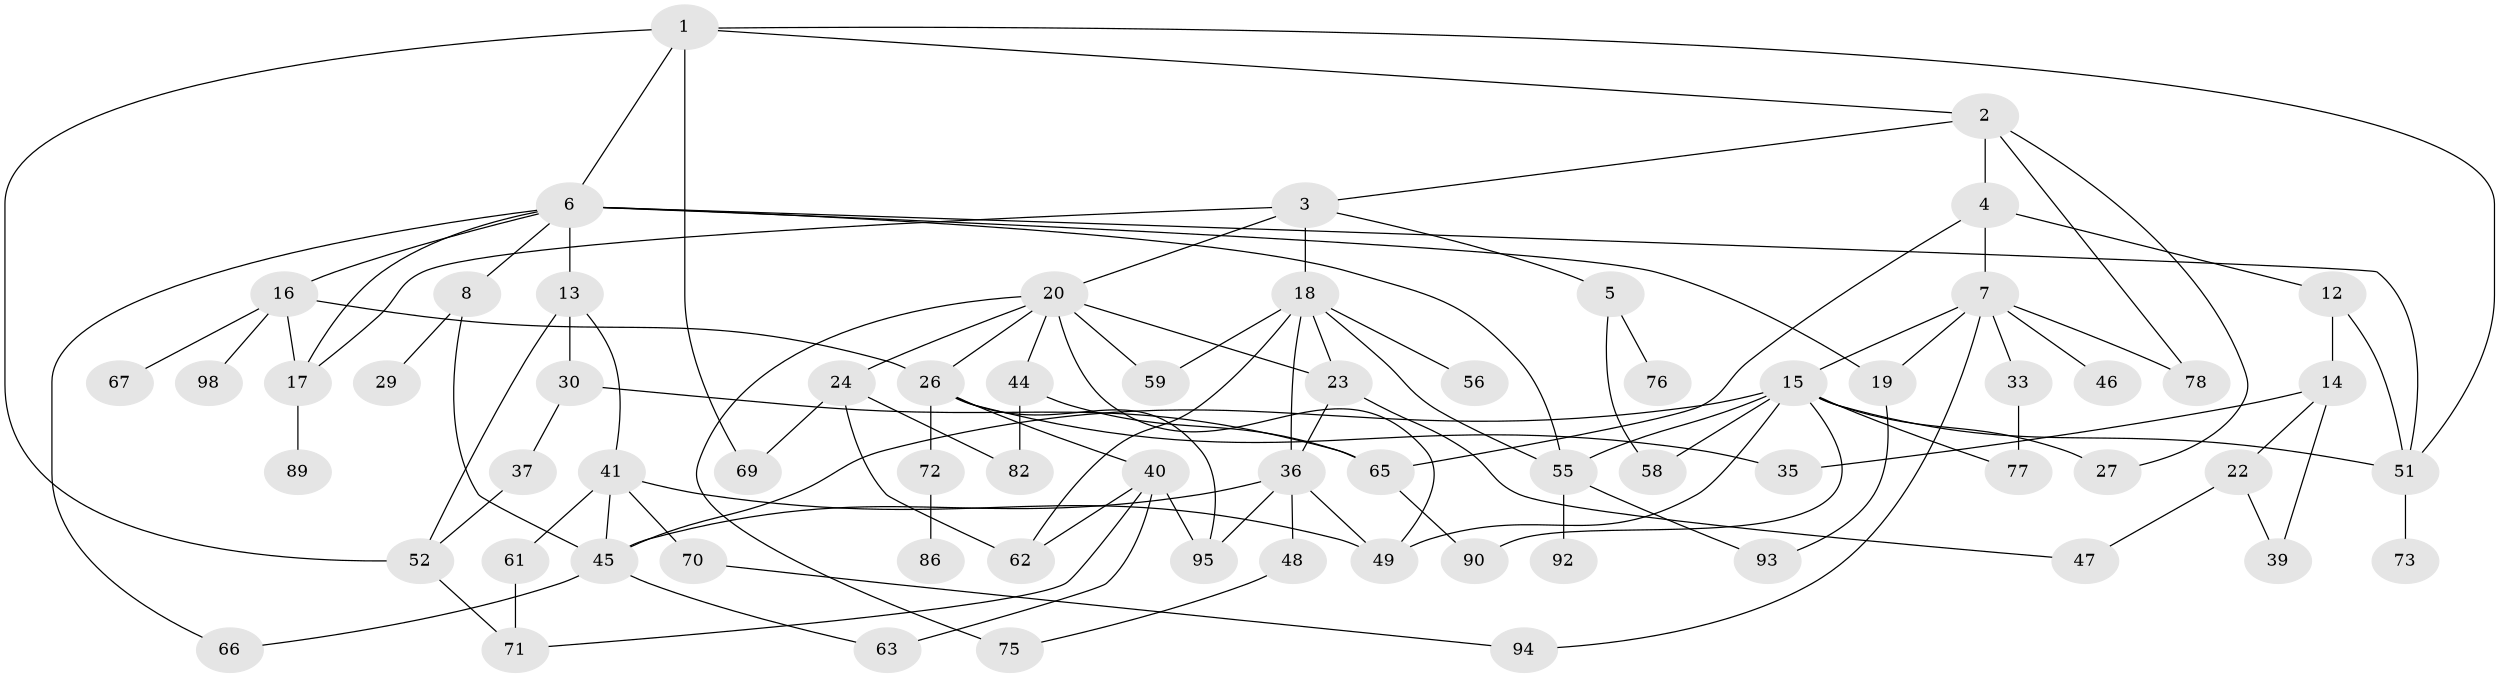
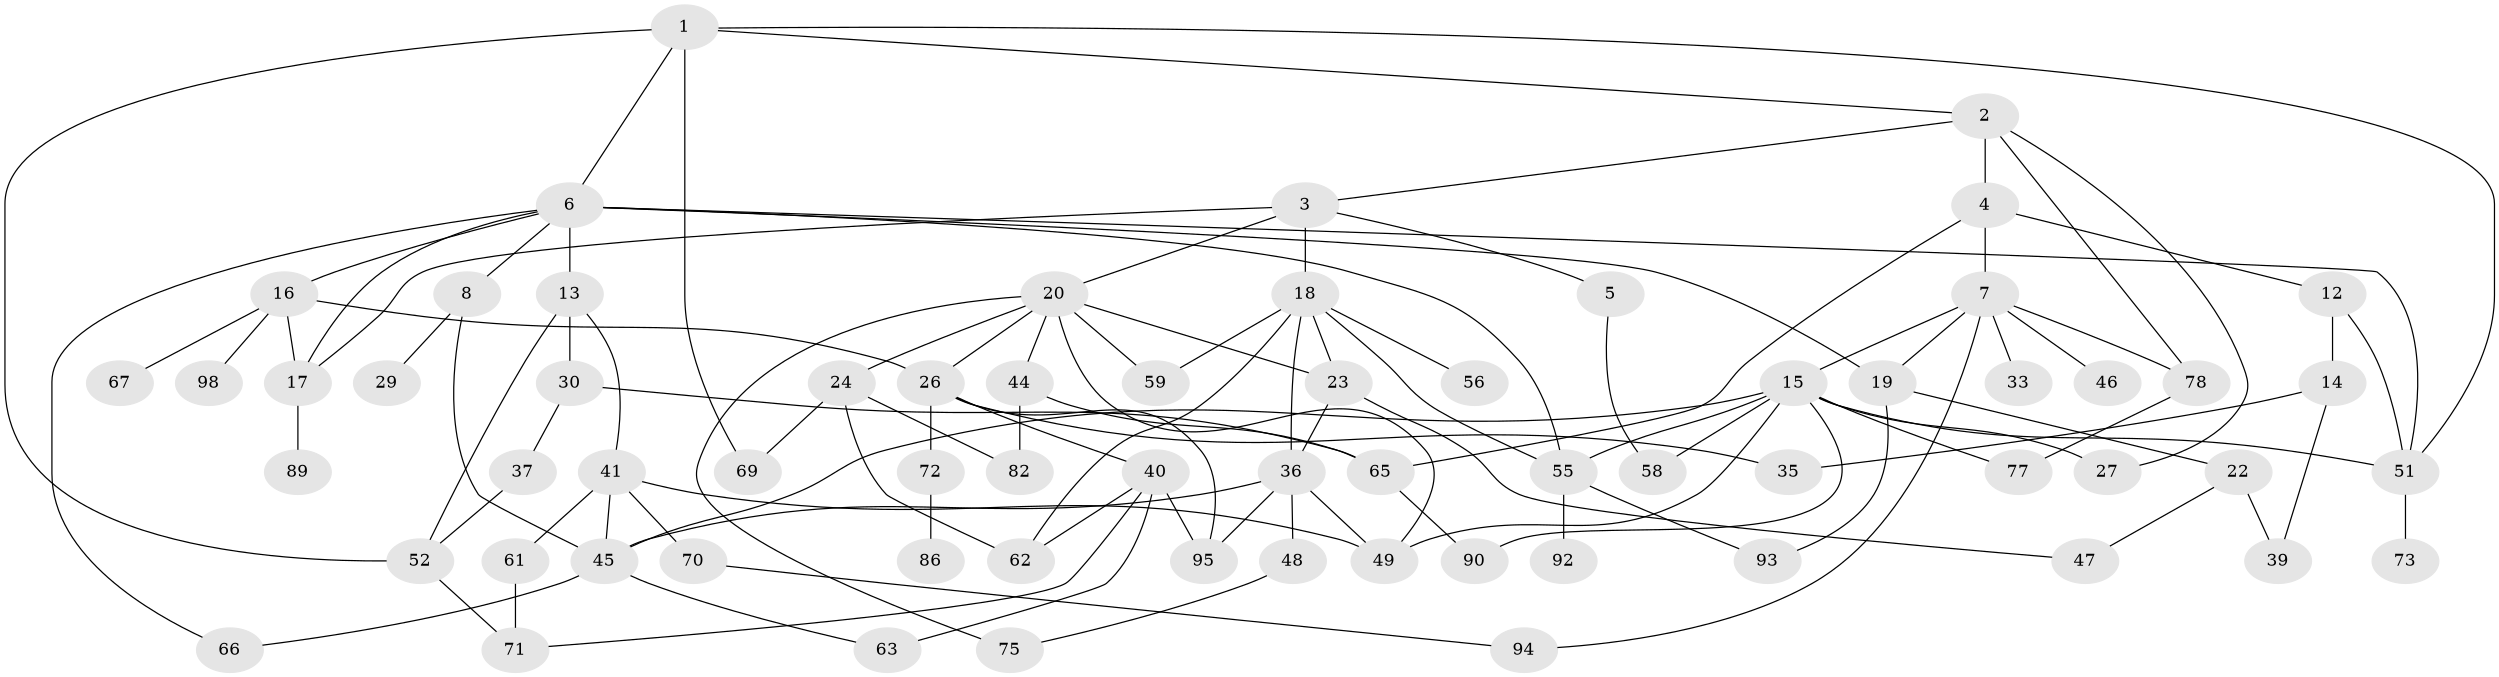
(1658, 383) -> none
(2019, 428) -> (2130, 417)
(2286, 428) -> (2061, 428)
